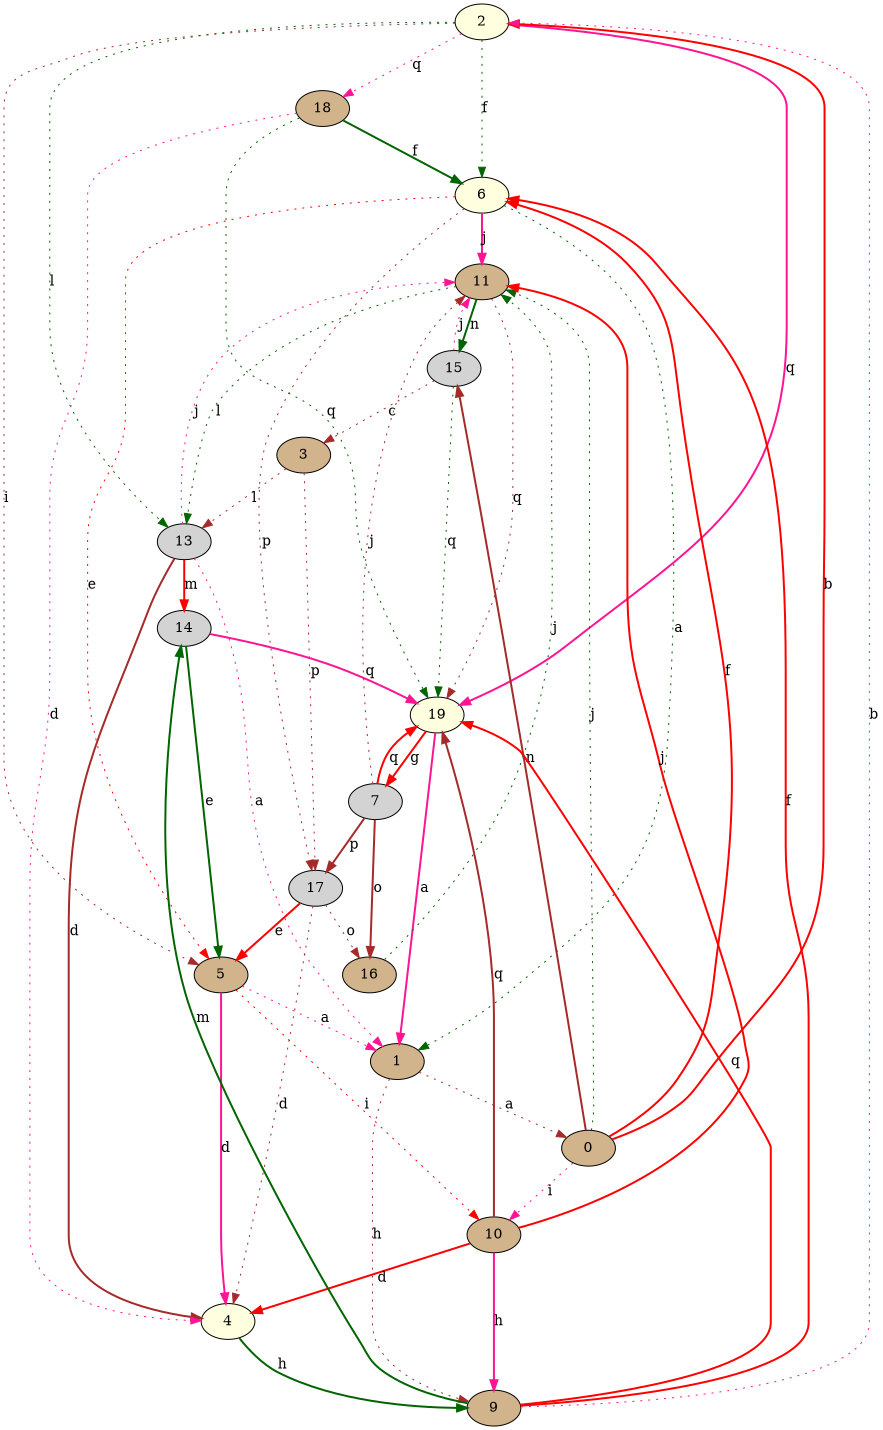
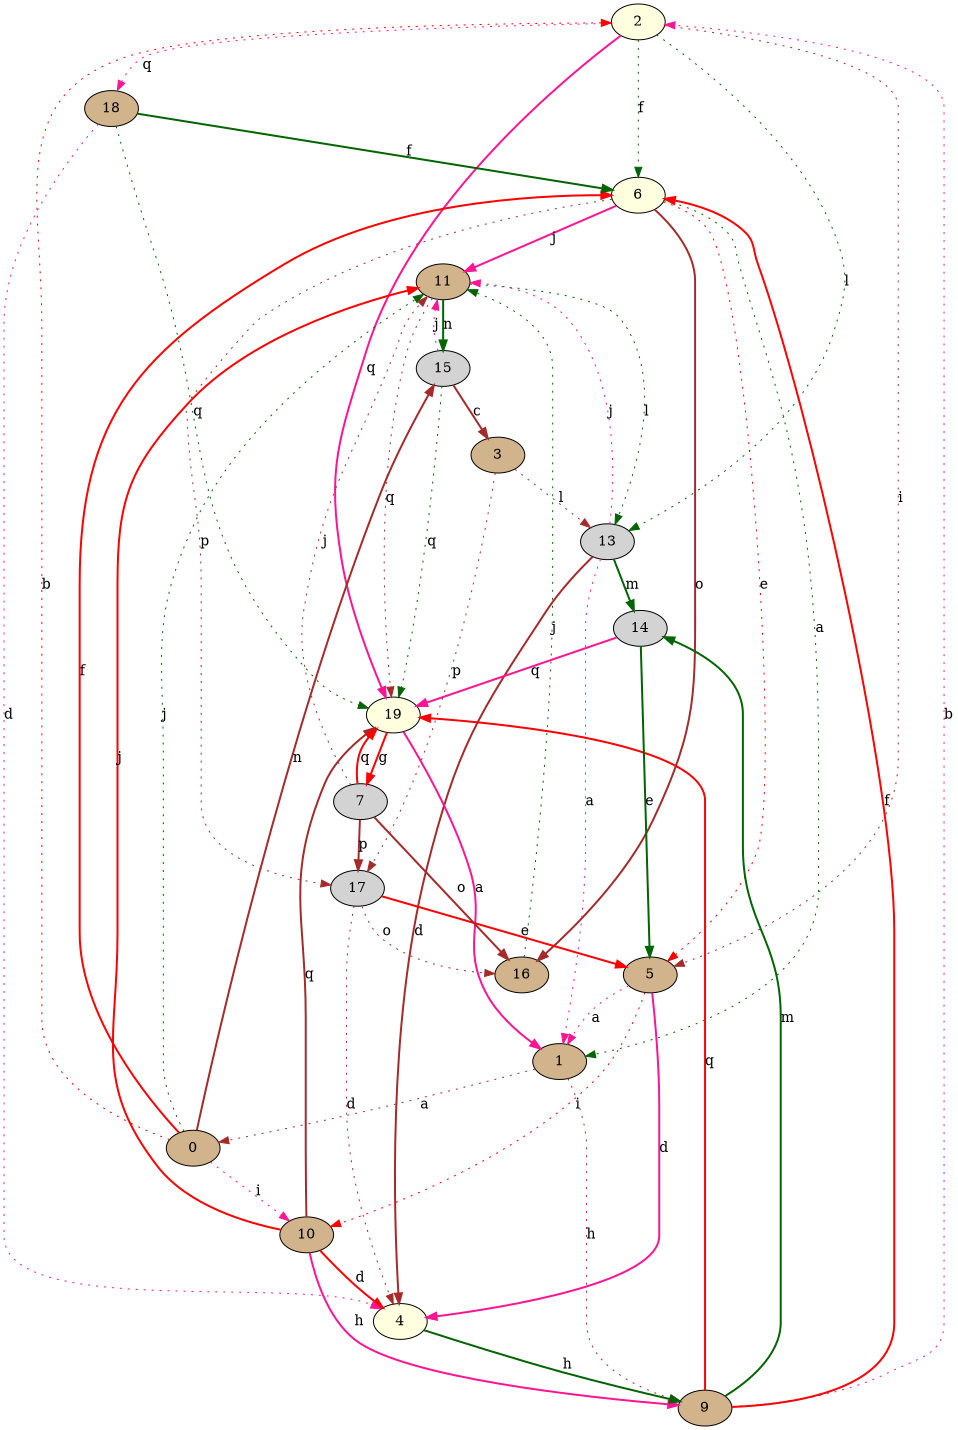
(383, 409) -> (468, 408)
(825, 502) -> (42, 372)
(184, 580) -> (622, 580)
none -> (695, 598)
